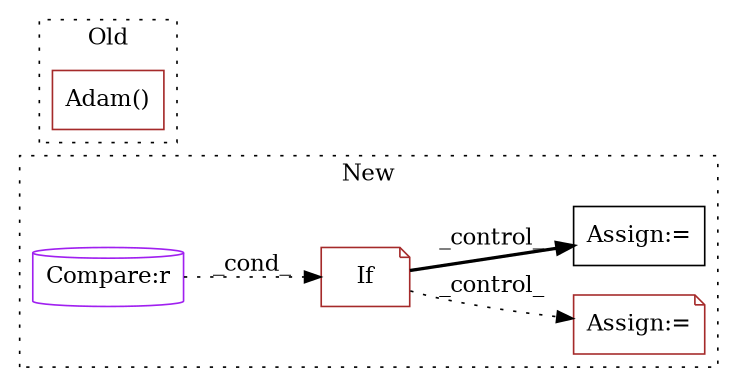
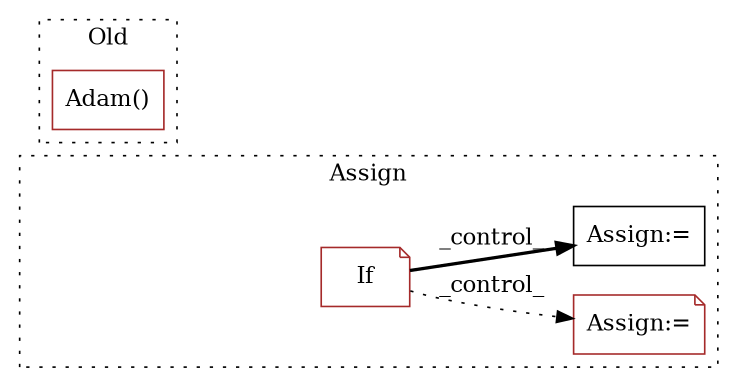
(369, 175) -> (369, 175)
(108, 277) -> none
